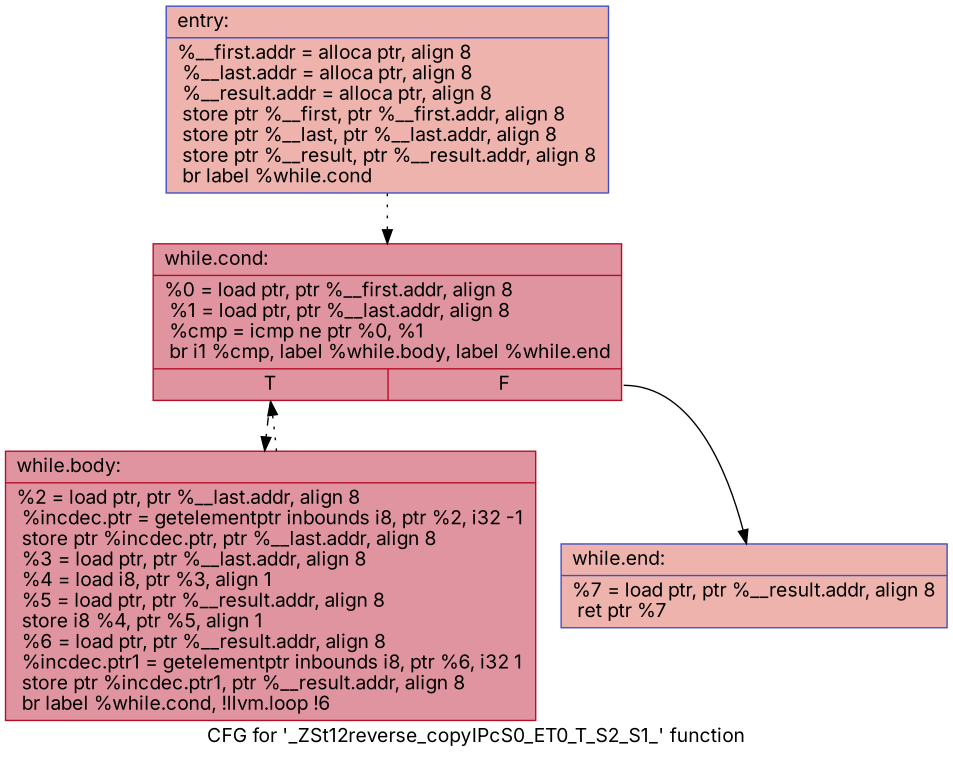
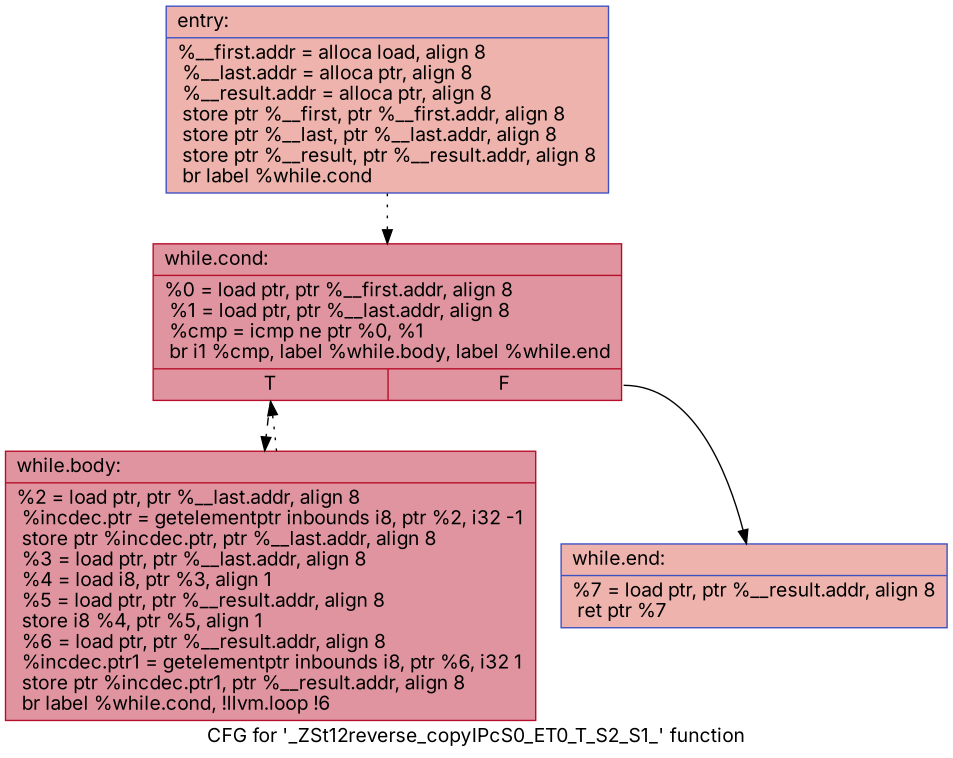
(325, 53) -> (332, 53)
